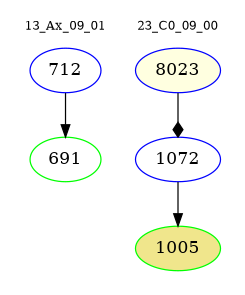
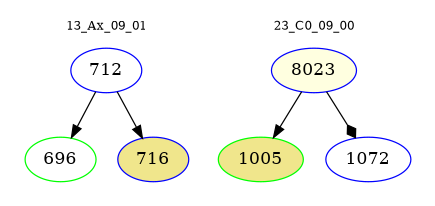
(66, 159) -> (61, 159)
none -> (153, 159)
(178, 198) -> (291, 109)
